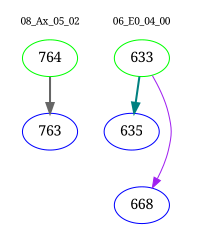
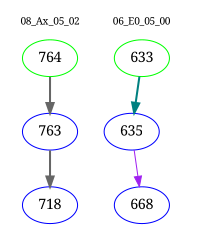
(142, 22) -> (142, 22)
(171, 126) -> (136, 163)
none -> (50, 205)
